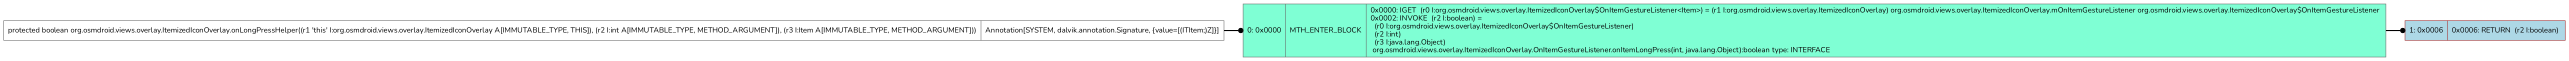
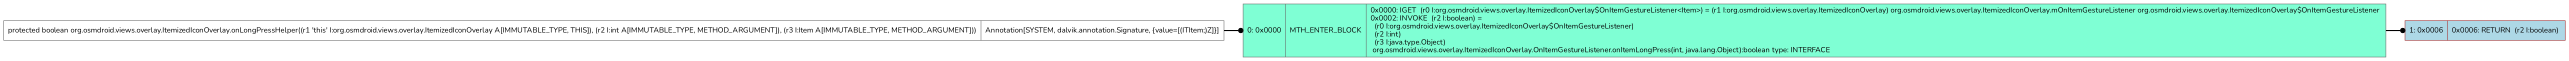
(1408, 42) -> (1408, 42)
